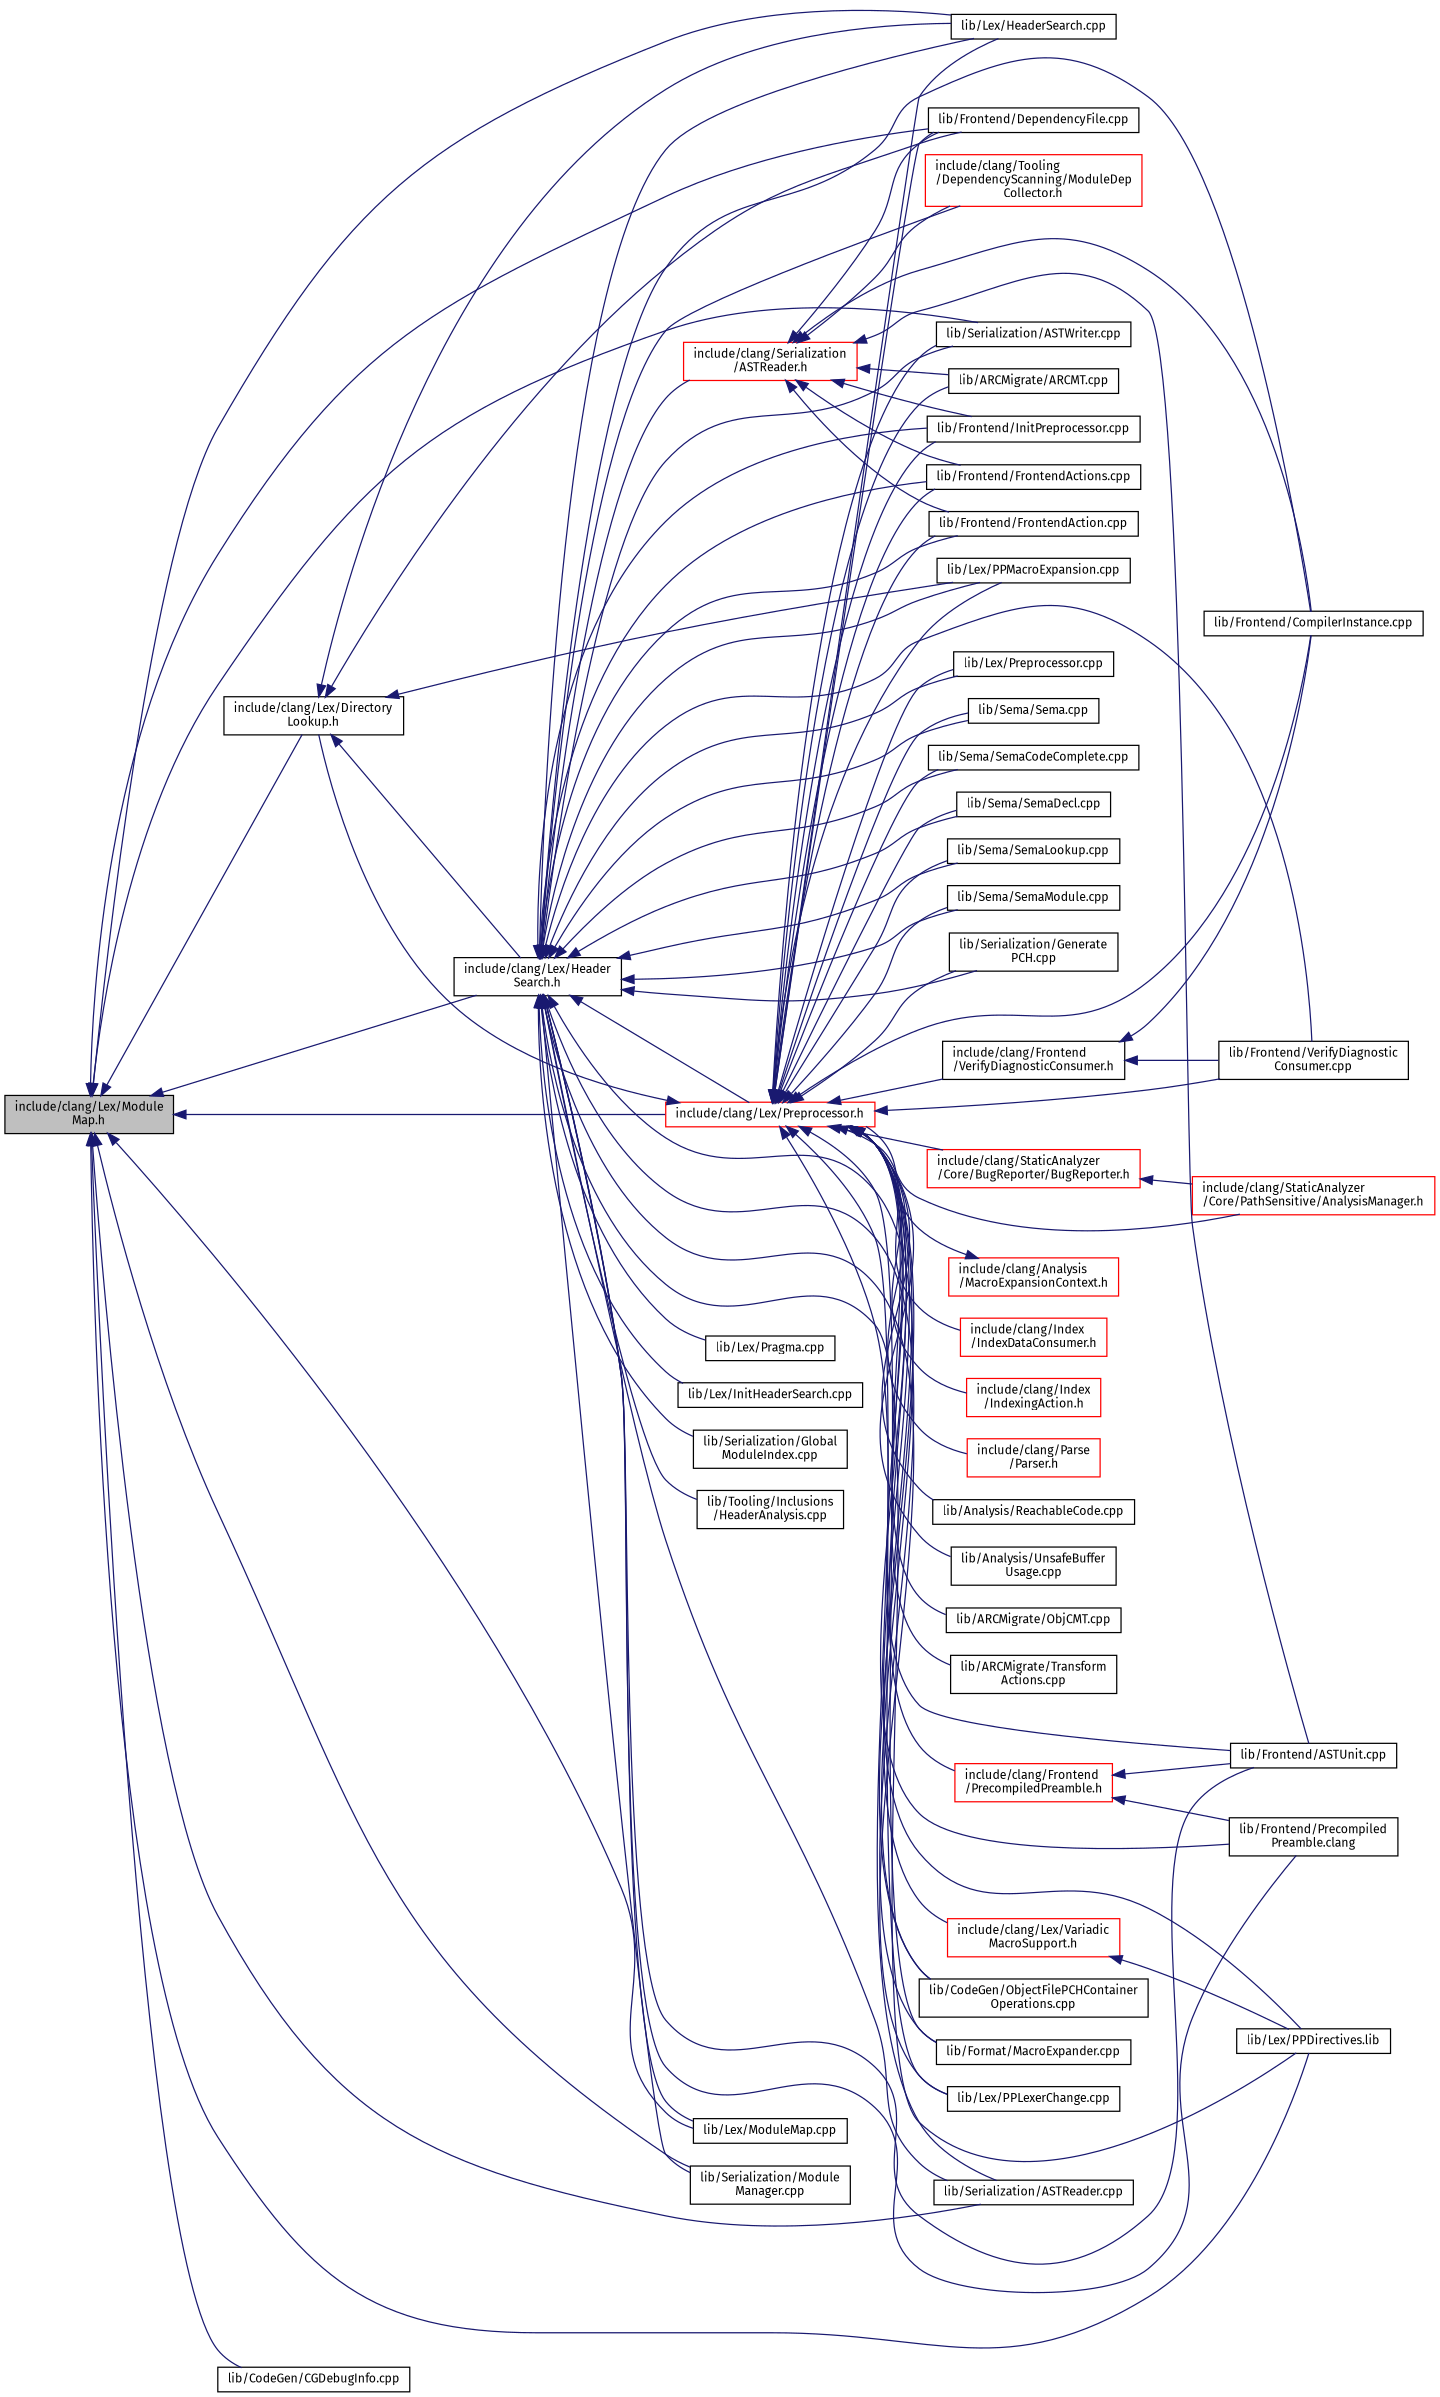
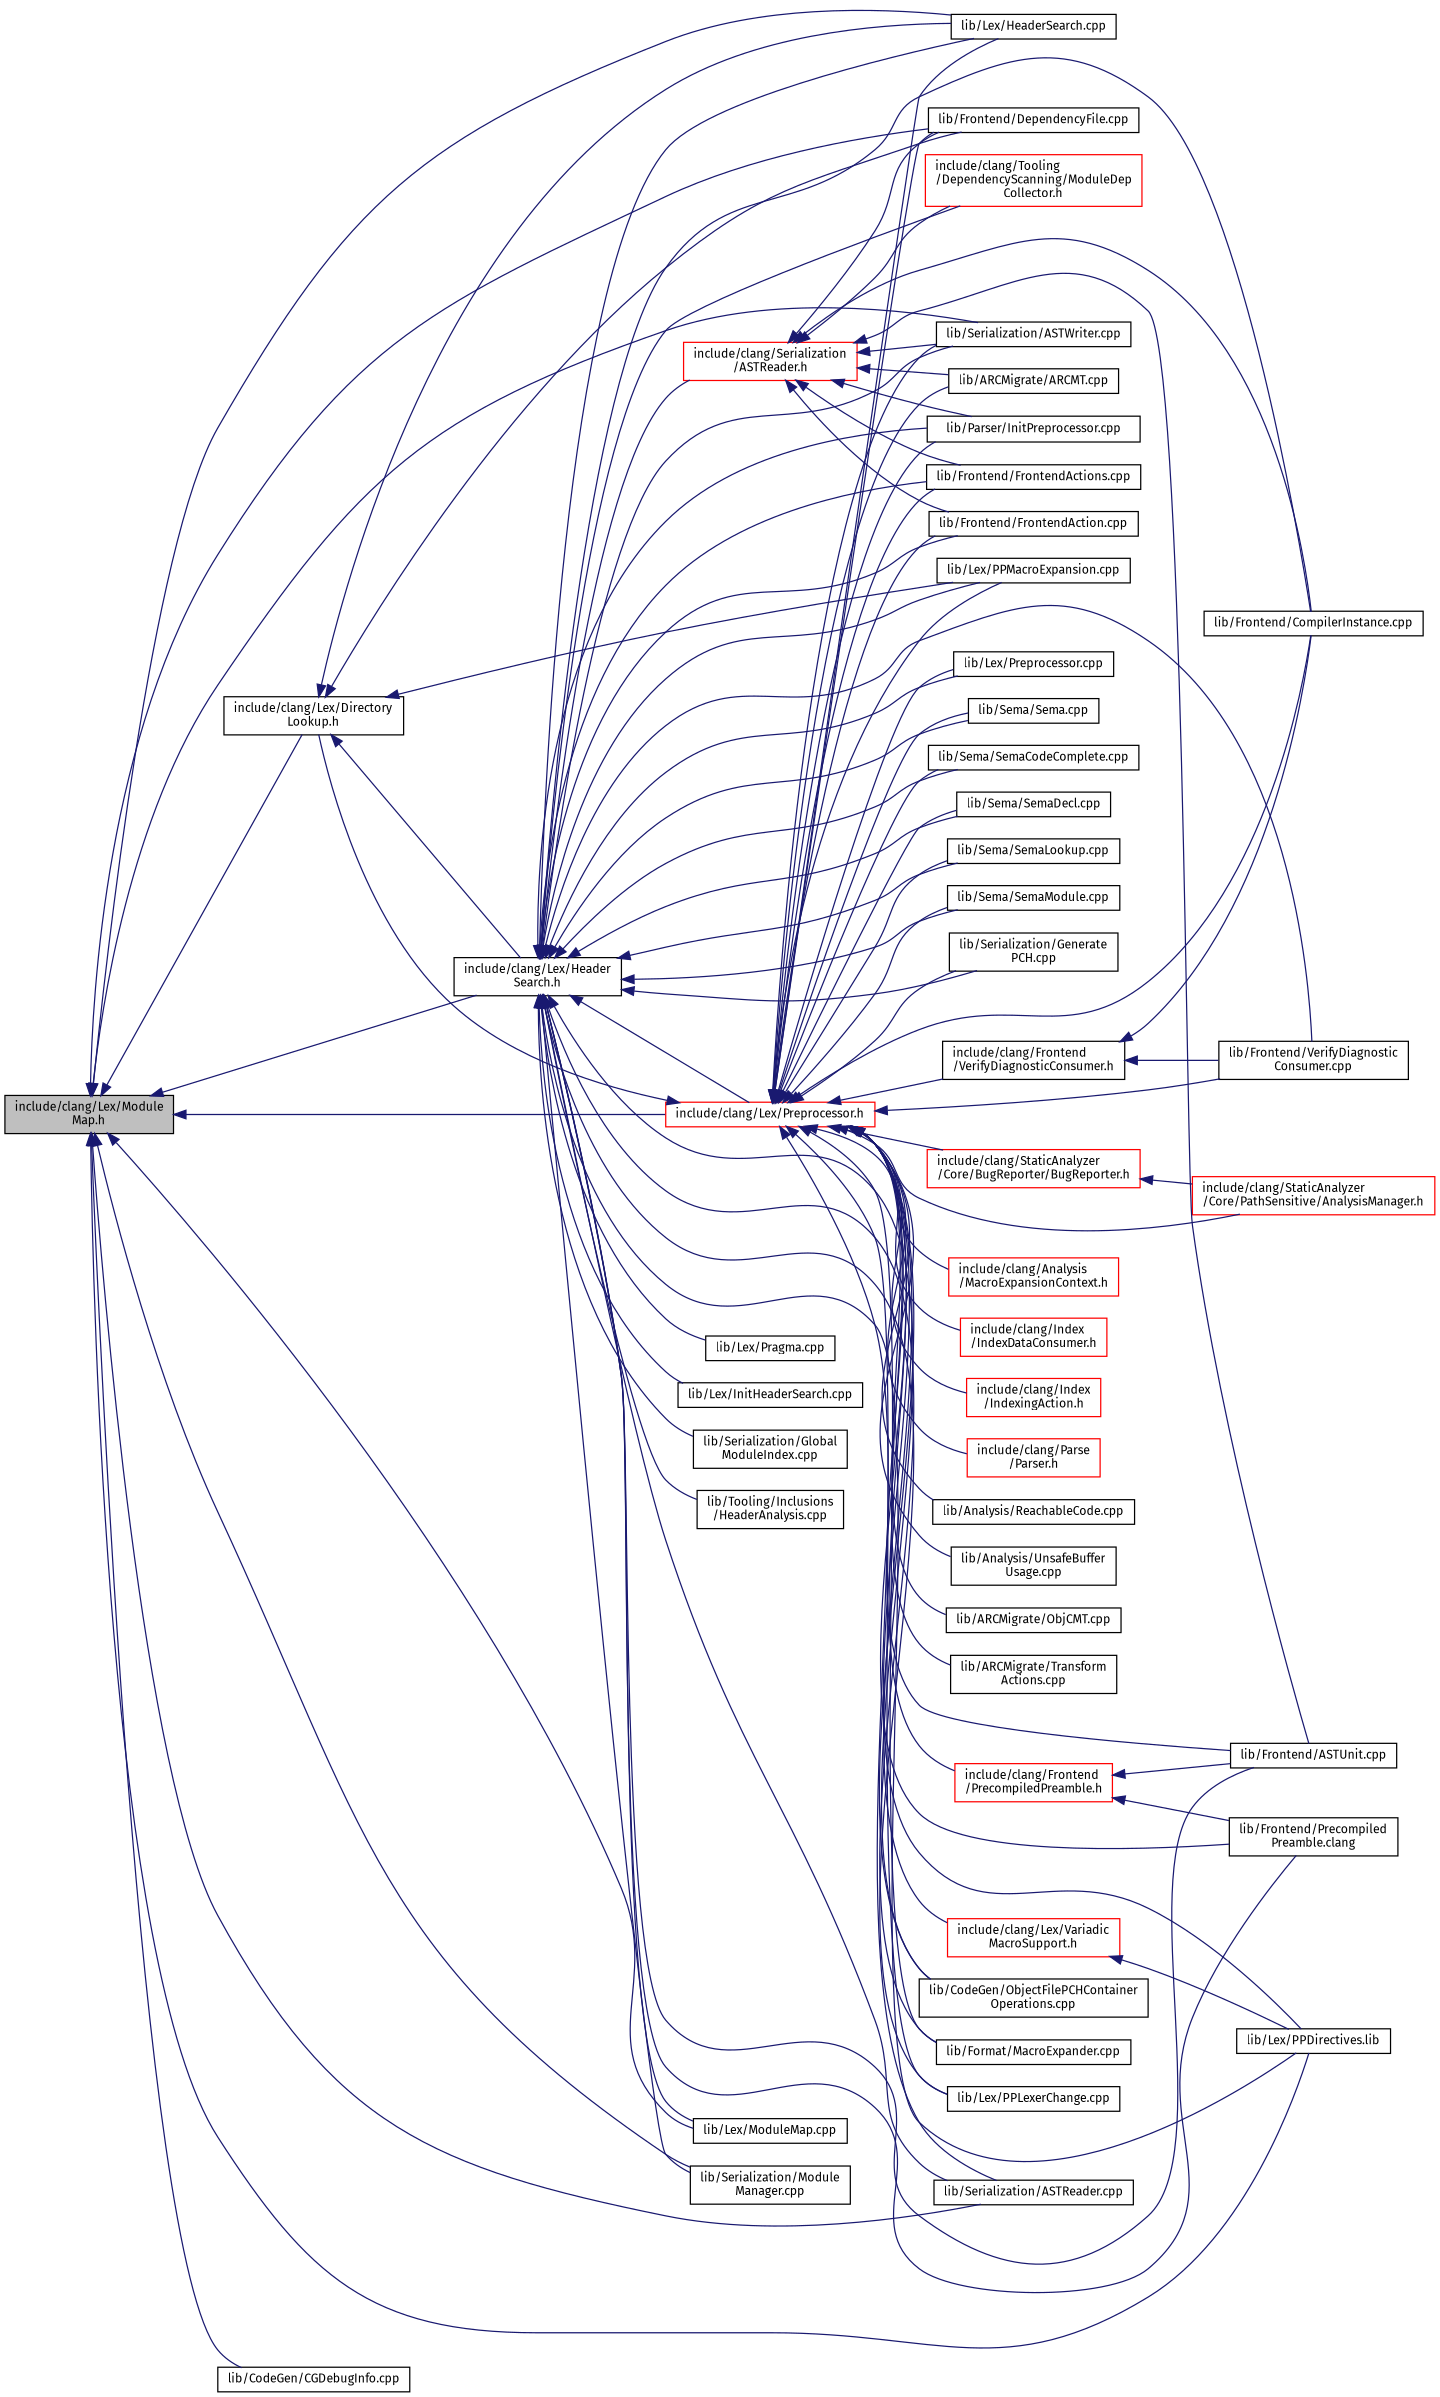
none -> (903, 348)
(1034, 429) -> (1034, 429)
(921, 1230) -> (869, 1151)
